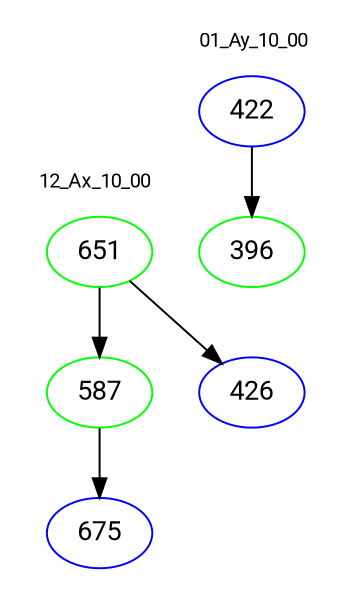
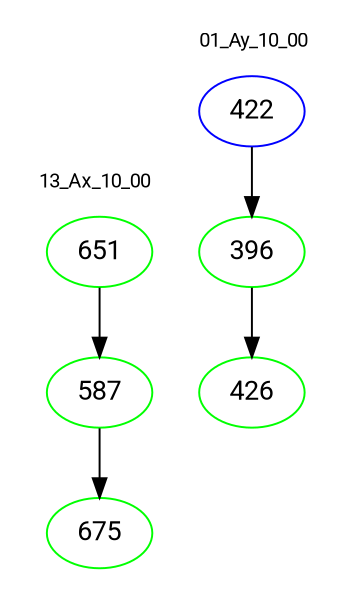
(96, 183) -> (96, 183)
(155, 303) -> (252, 313)
(252, 393) -> (252, 393)
(100, 533) -> (100, 533)
